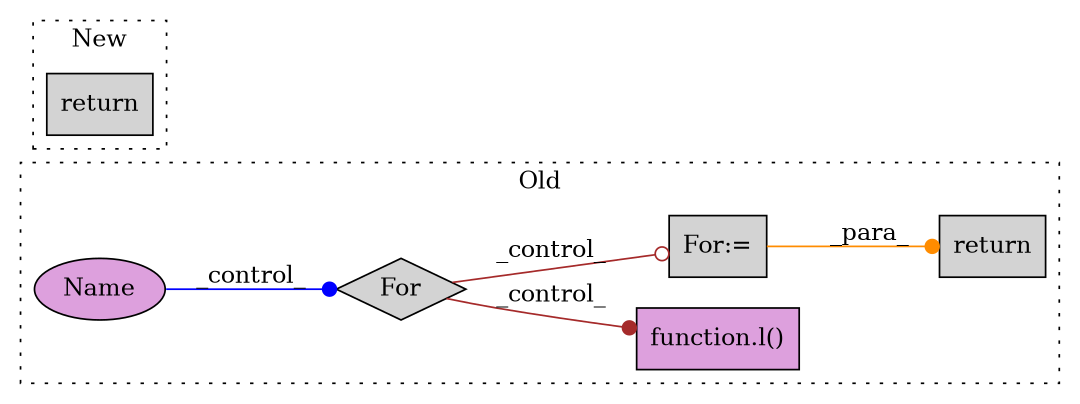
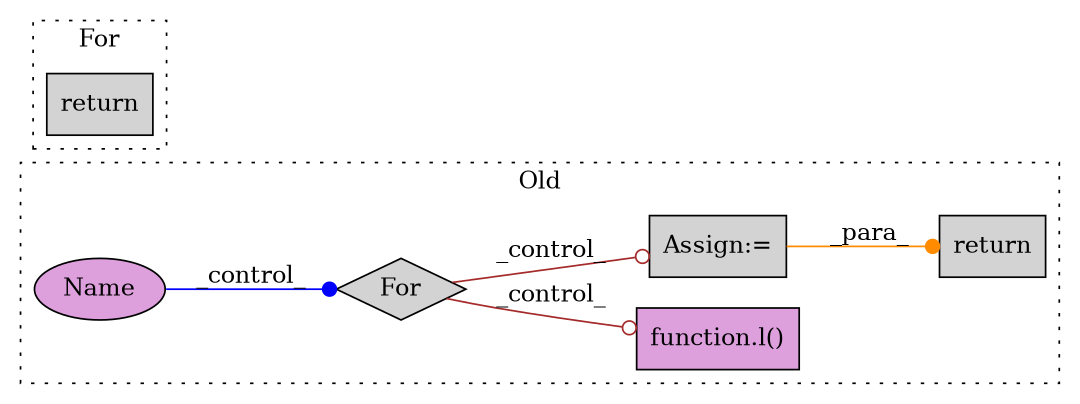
(100, 40) -> (100, 40)
(718, 246) -> (718, 246)
(534, 314) -> (534, 314)
